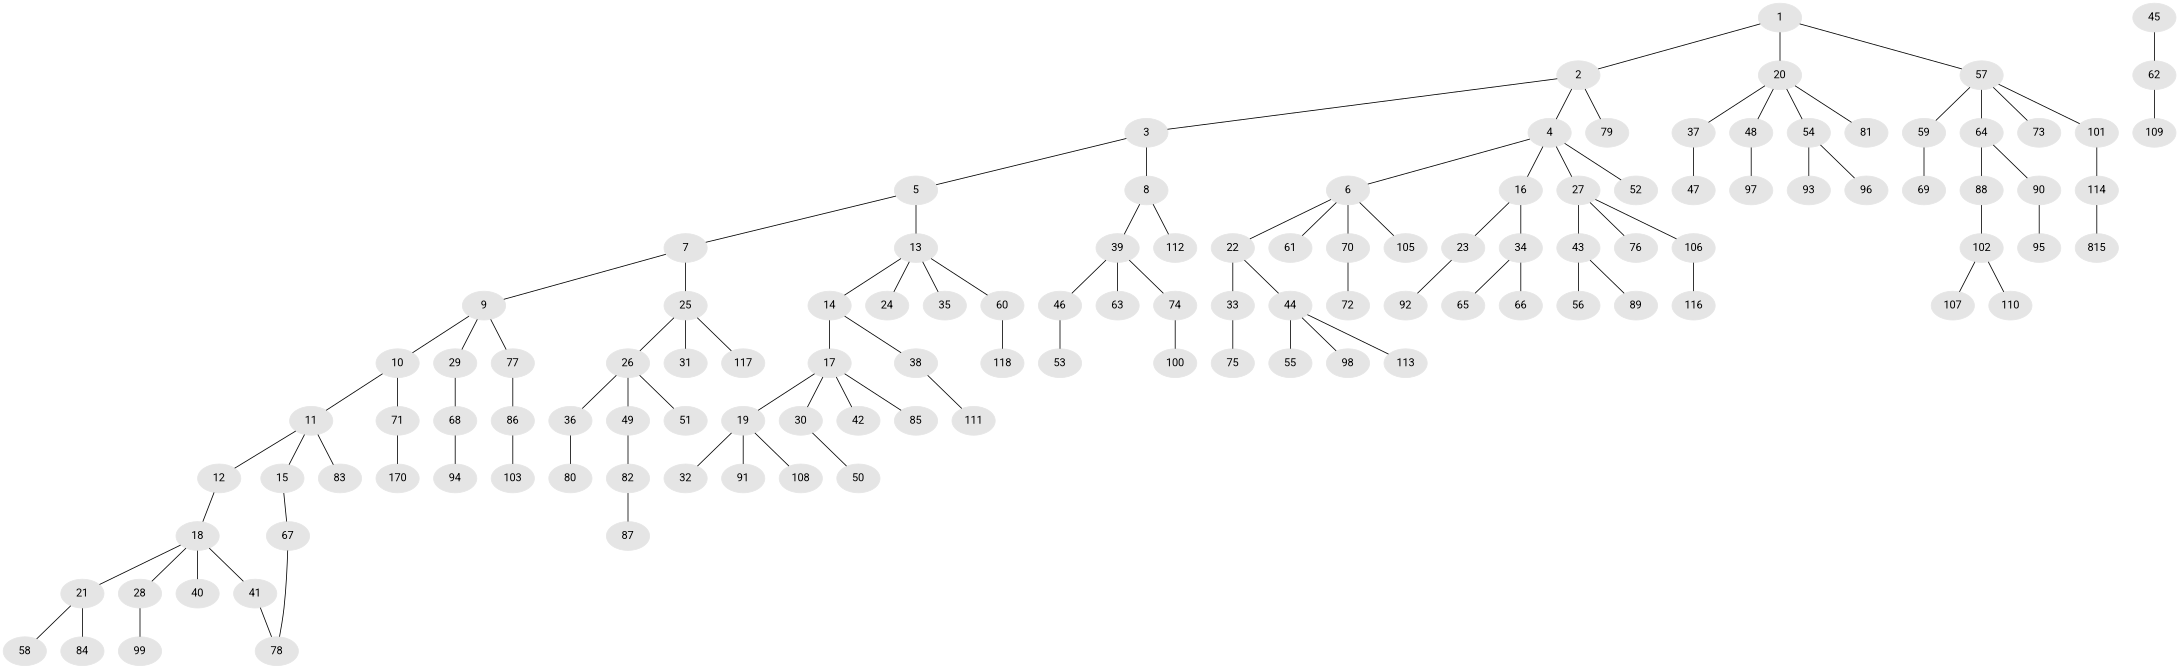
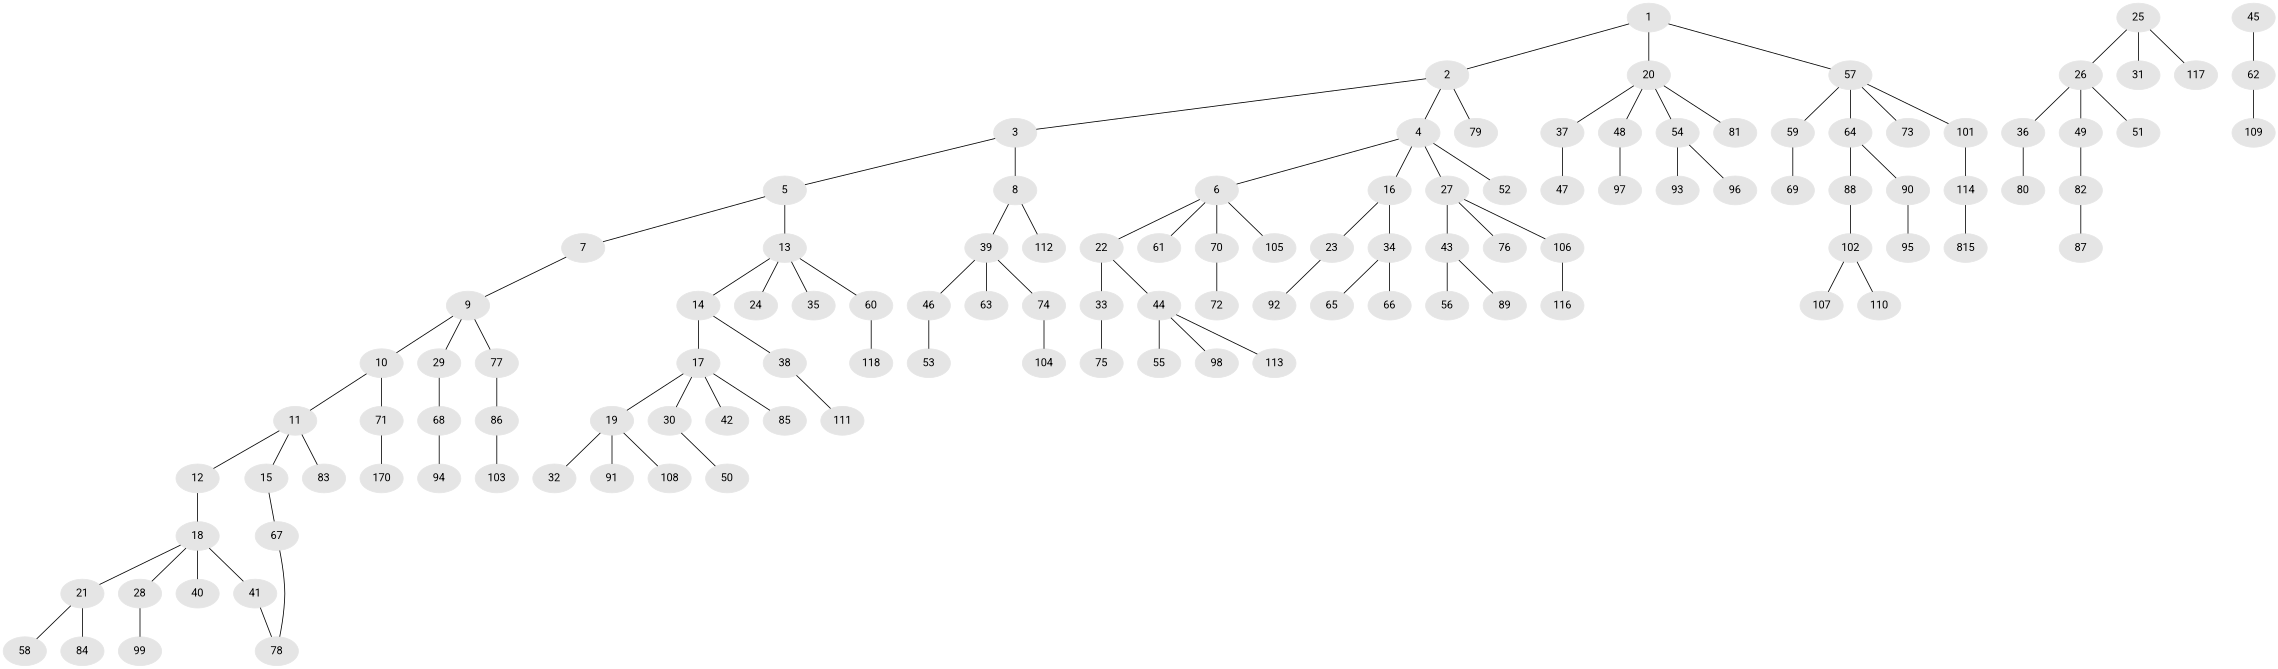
(686, 277) -> none
(1175, 363) -> (1044, 363)
